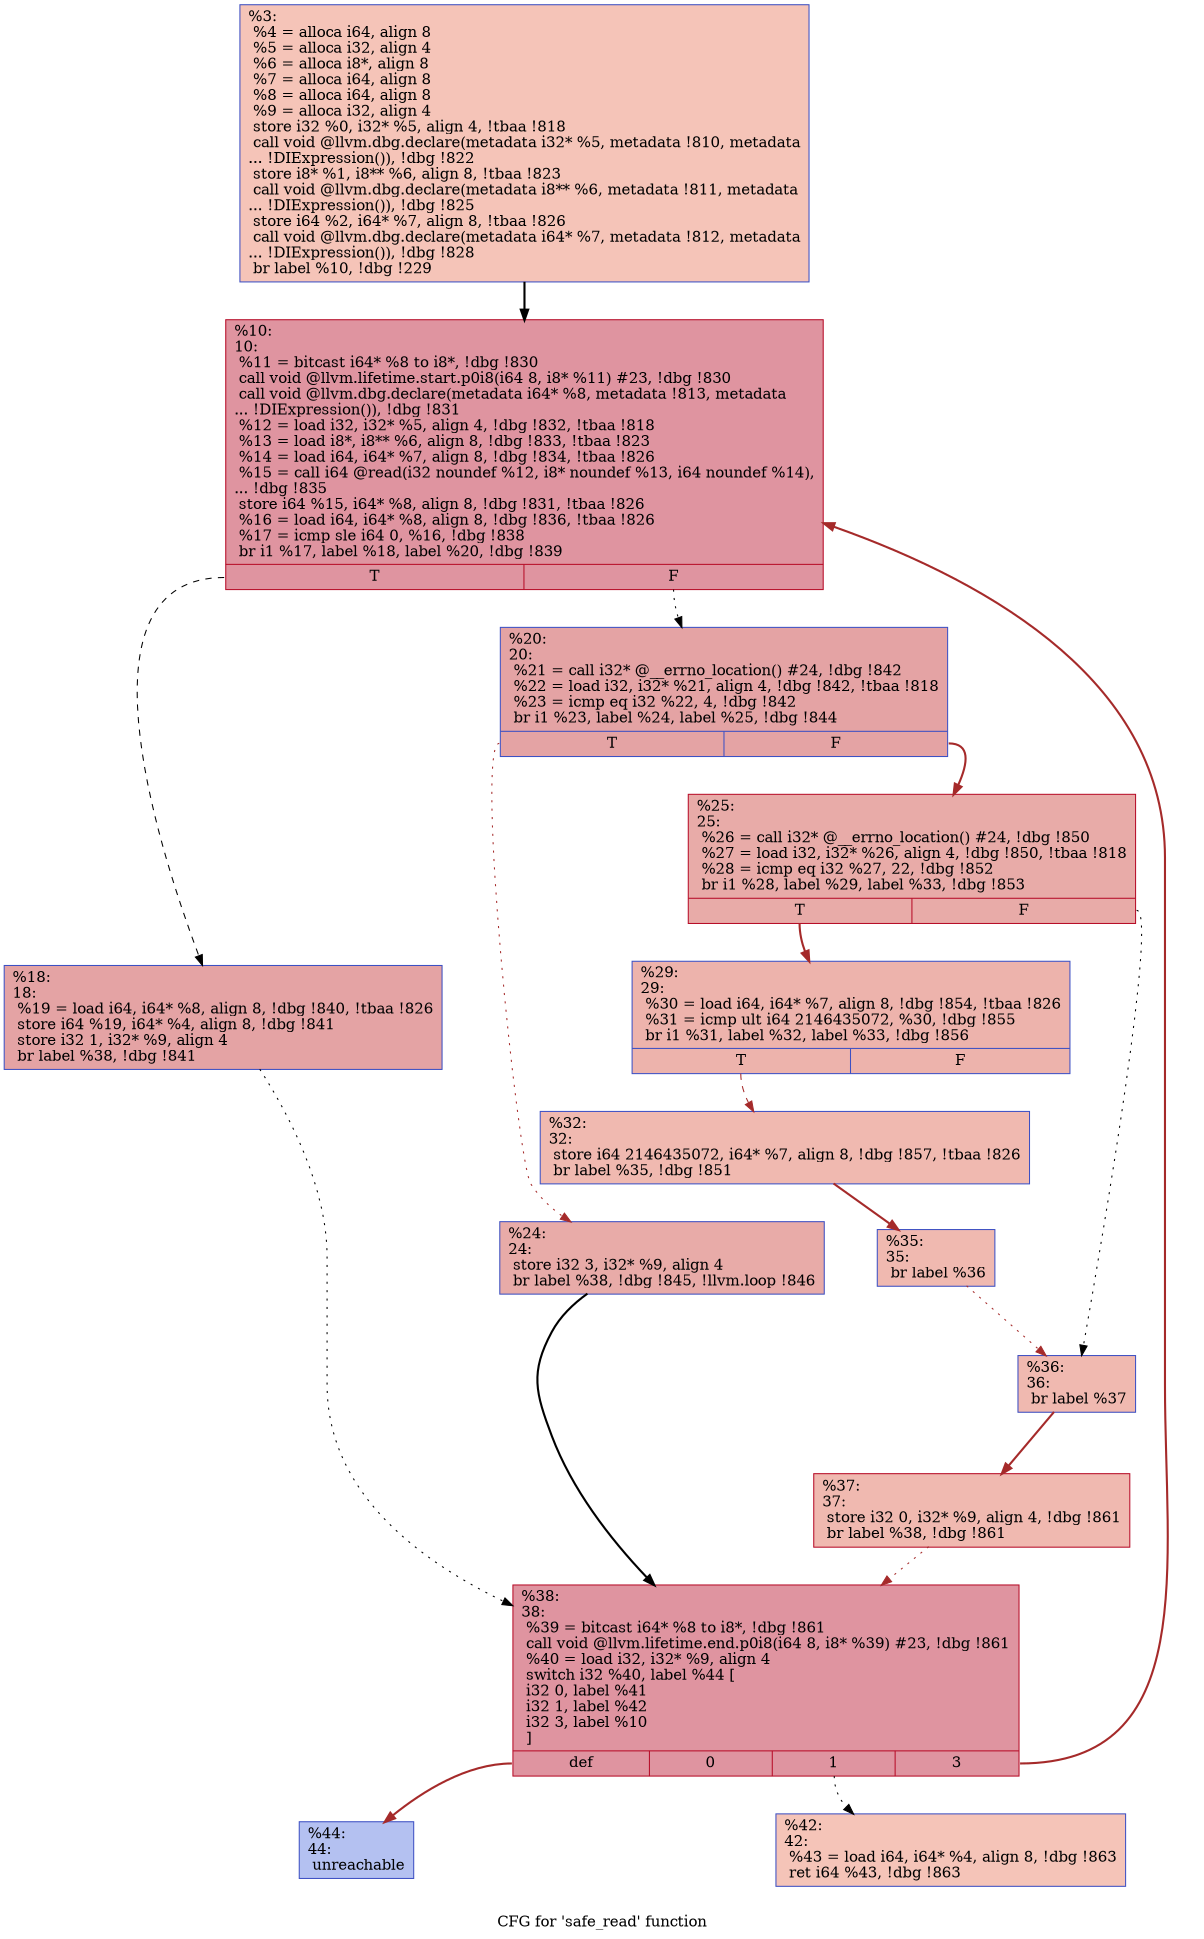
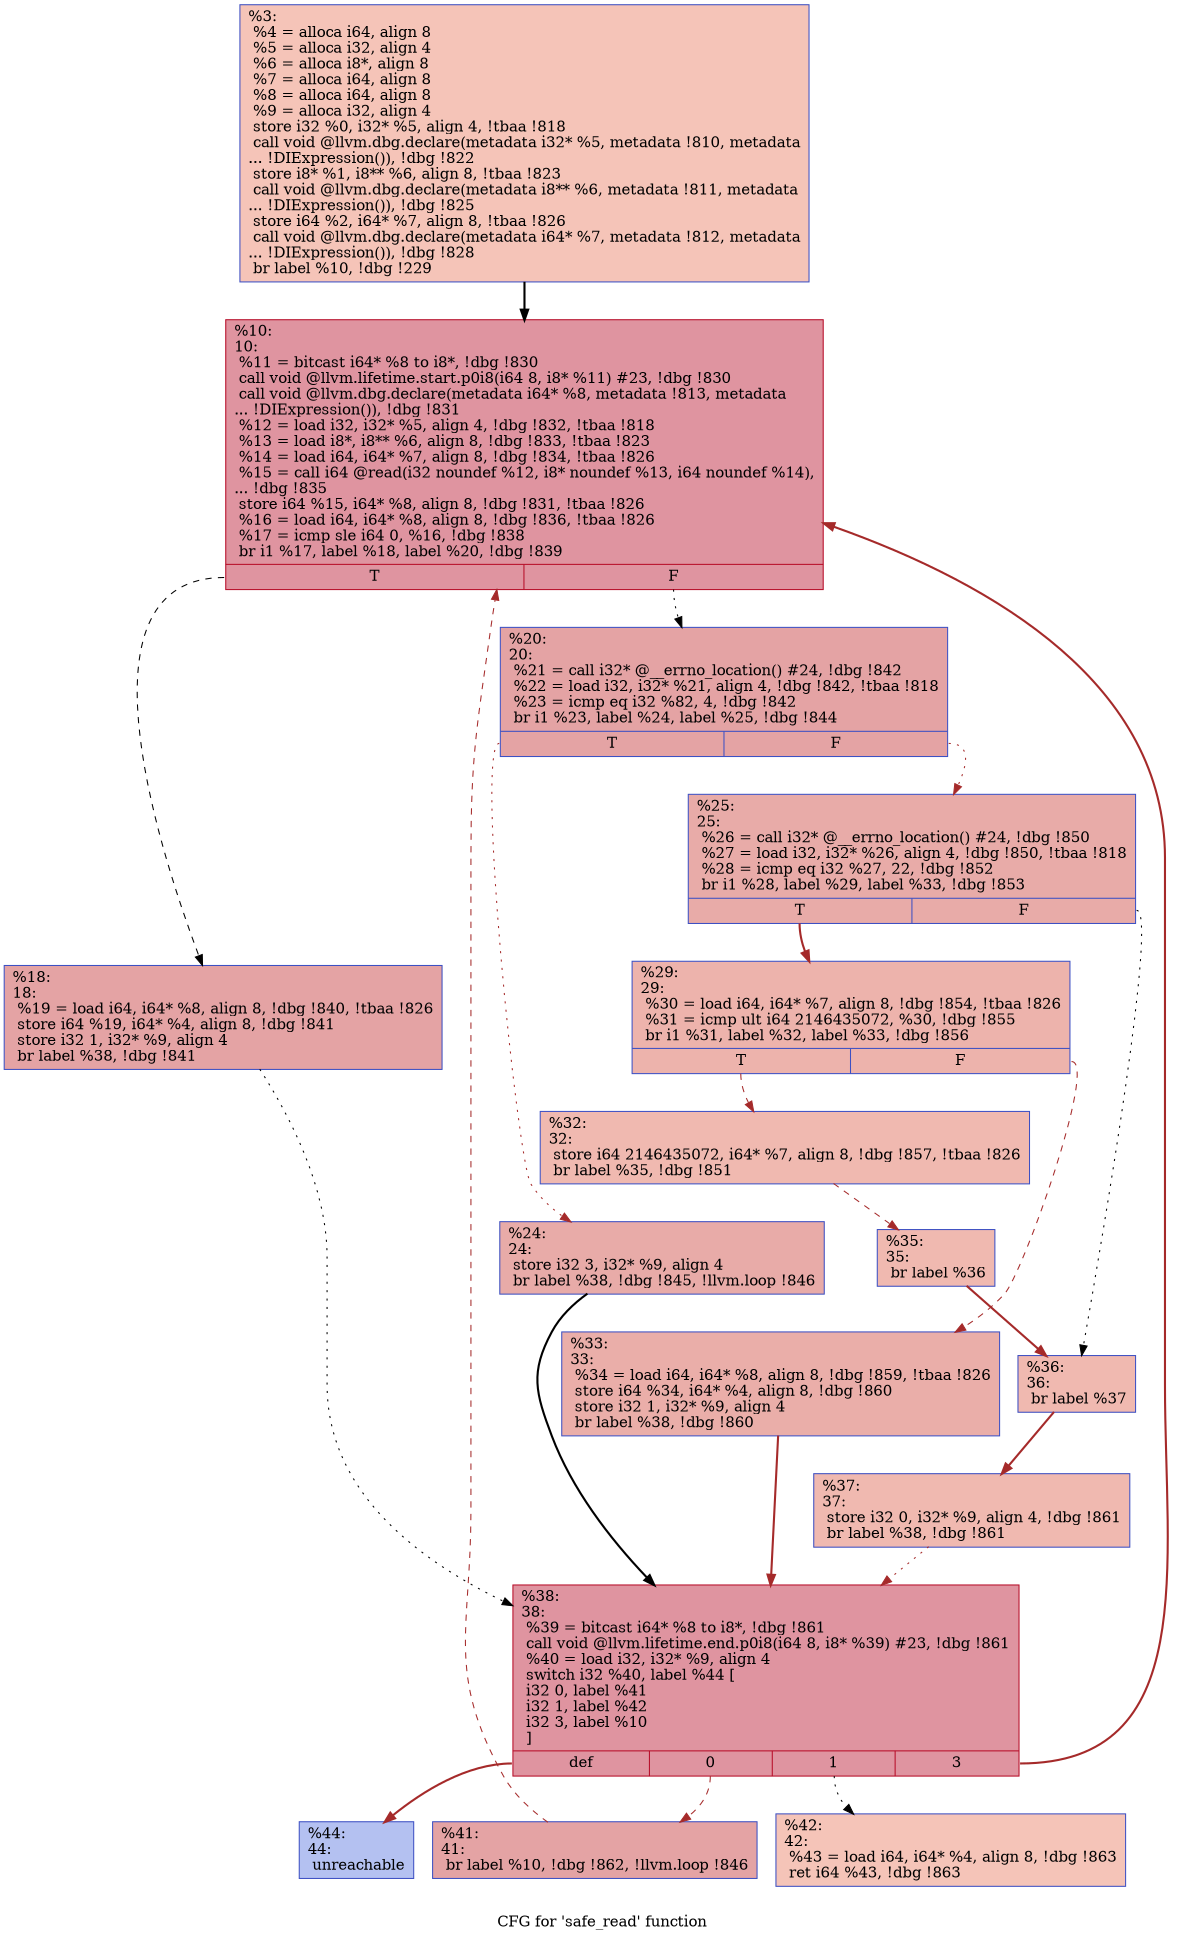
(653, 702) -> (653, 702)
(965, 759) -> (965, 759)
(912, 859) -> (912, 859)
(862, 1204) -> (862, 1204)
(1002, 1317) -> (1002, 1317)
none -> (781, 1384)
(972, 1510) -> (972, 1510)
none -> (595, 1850)
